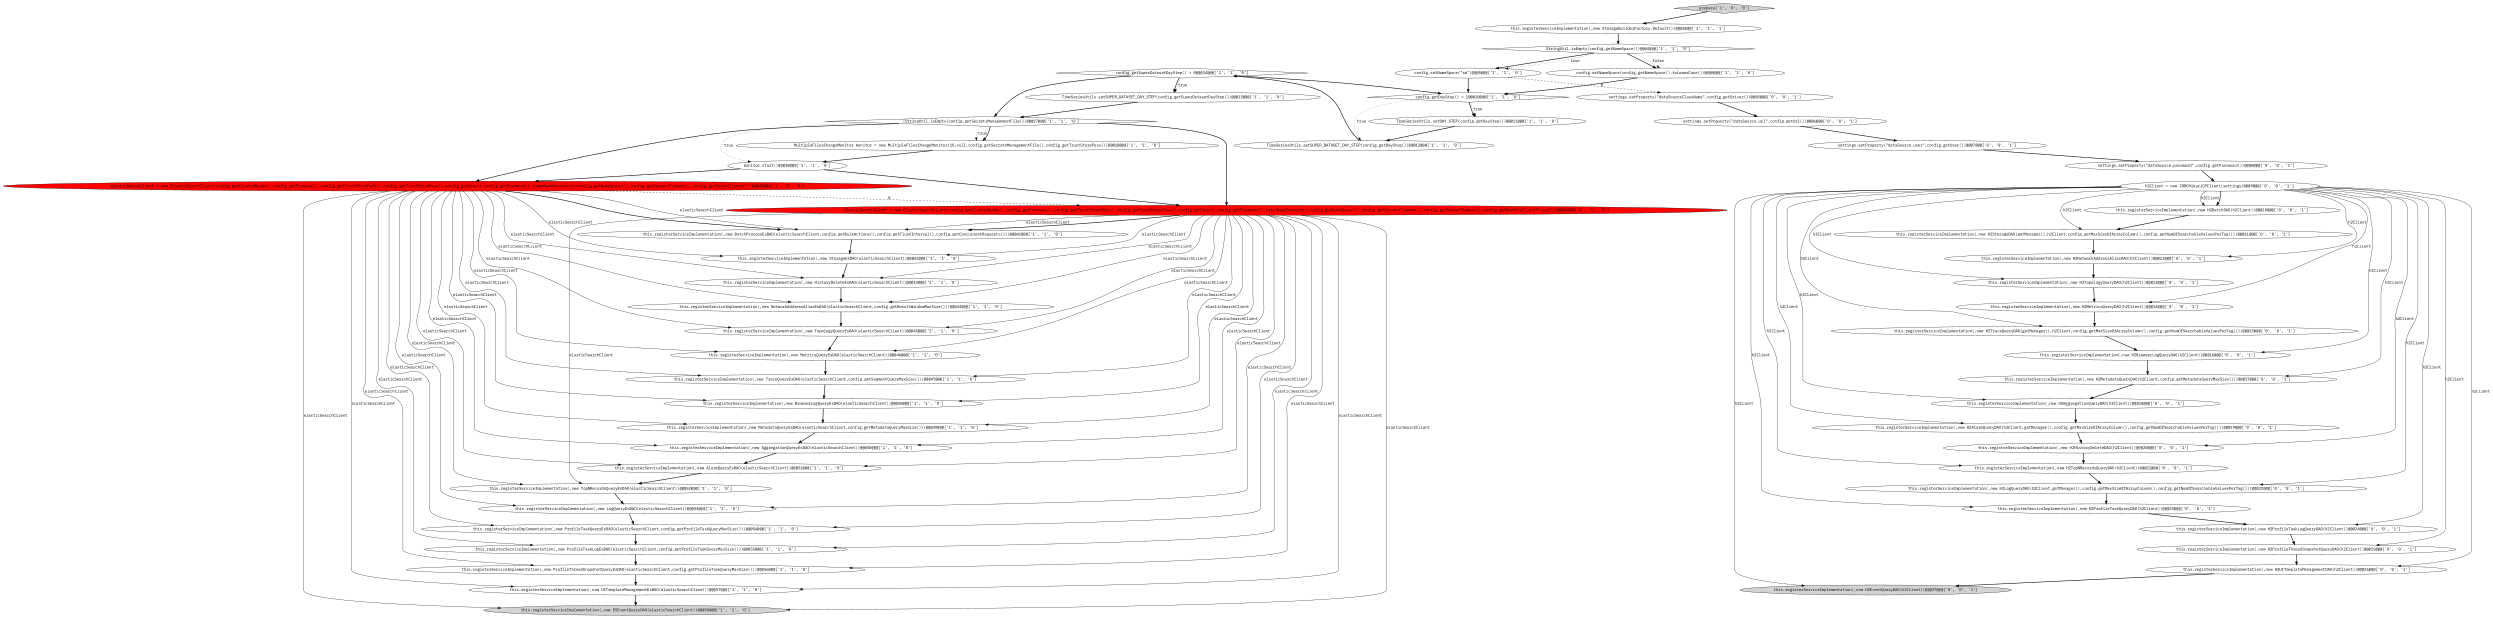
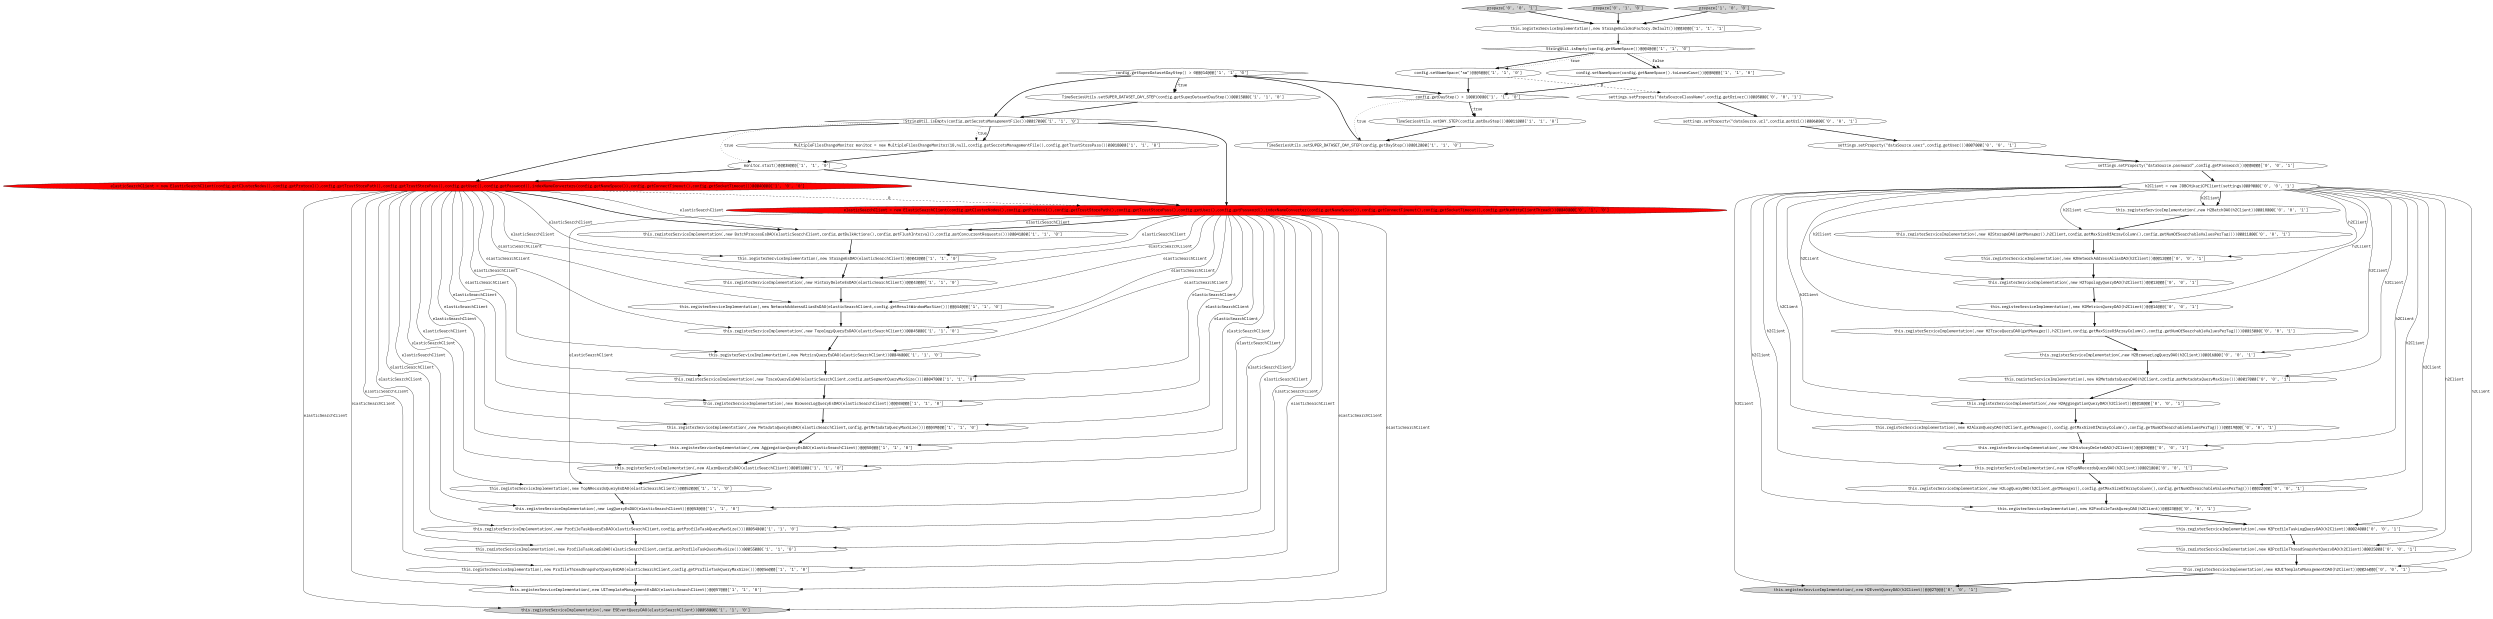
none -> (1512, 8)
none -> (1618, 8)
